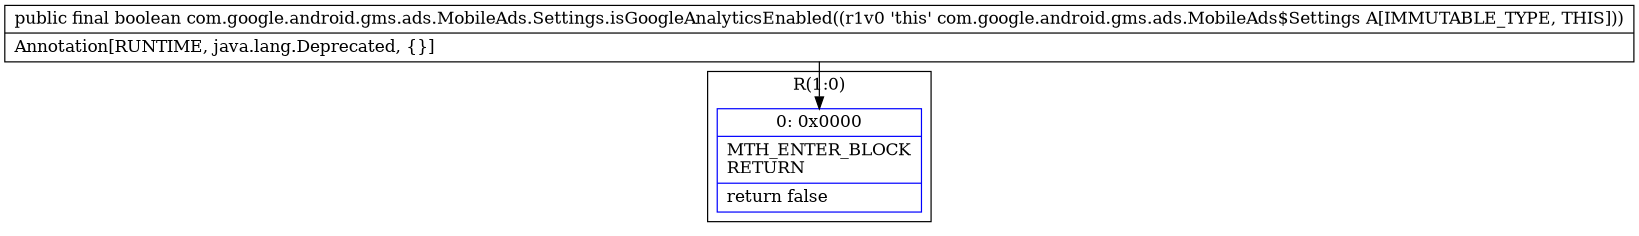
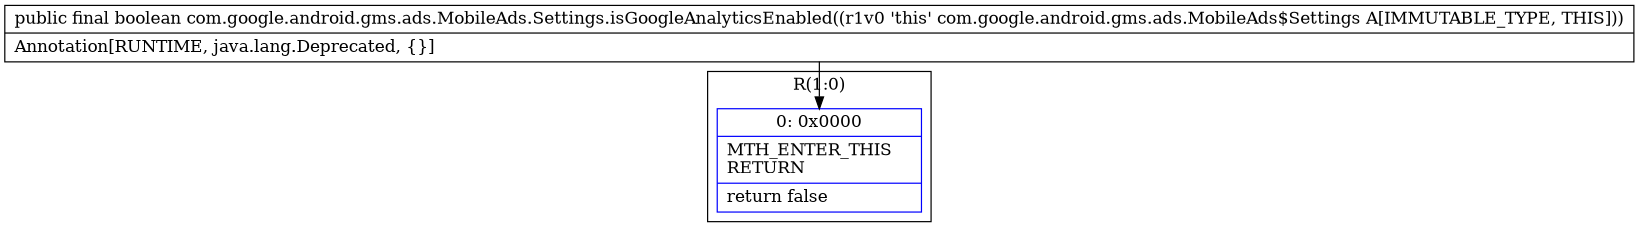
(819, 150) -> (810, 150)
